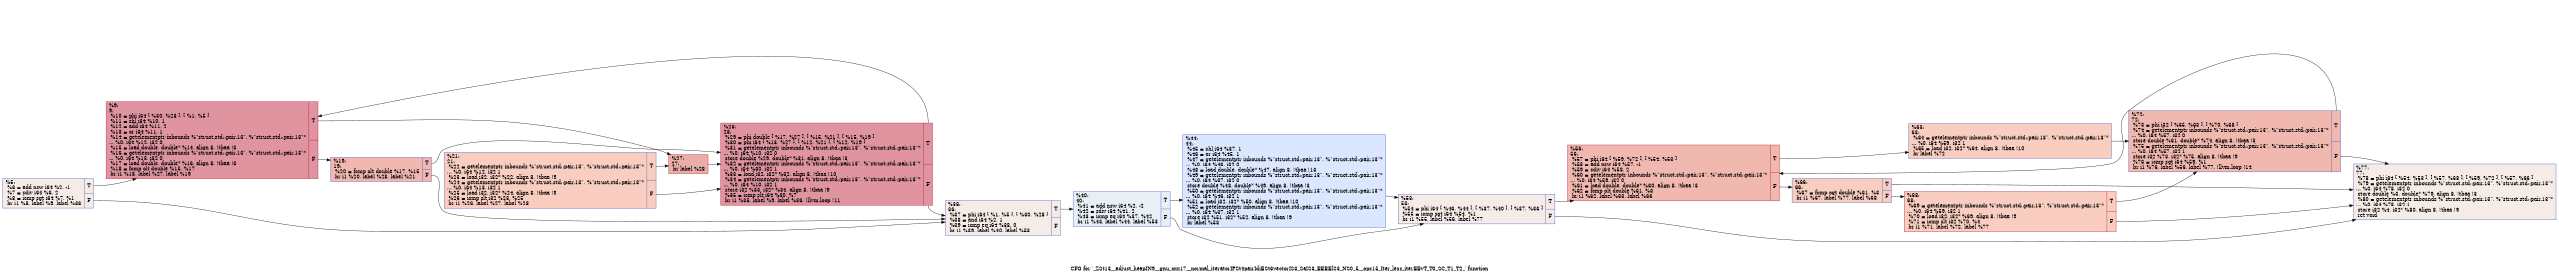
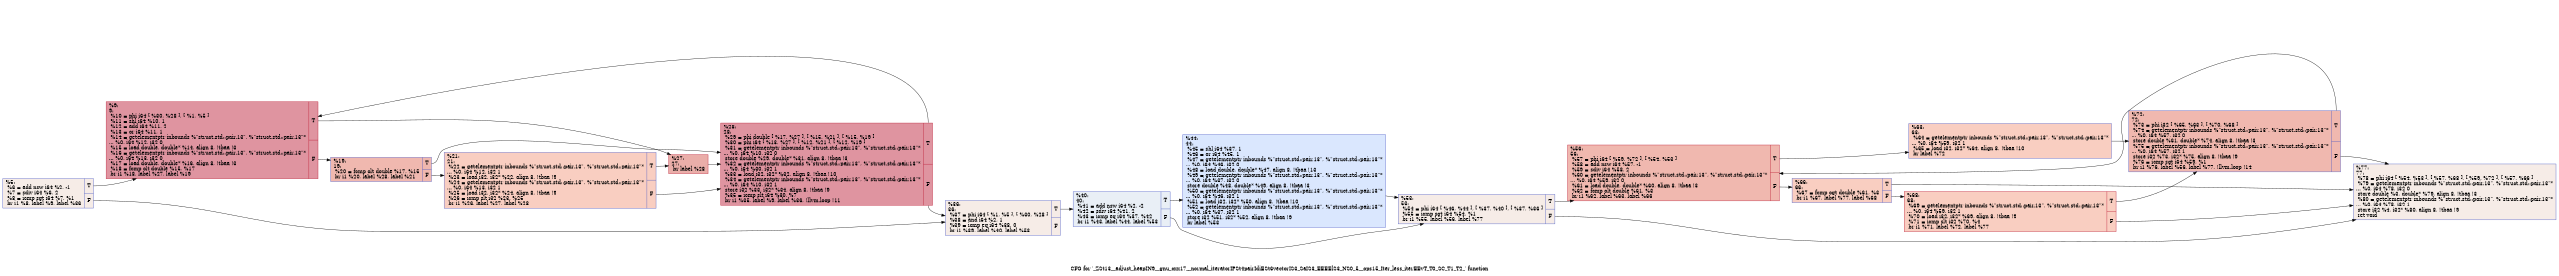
(671, 222) -> (436, 175)
